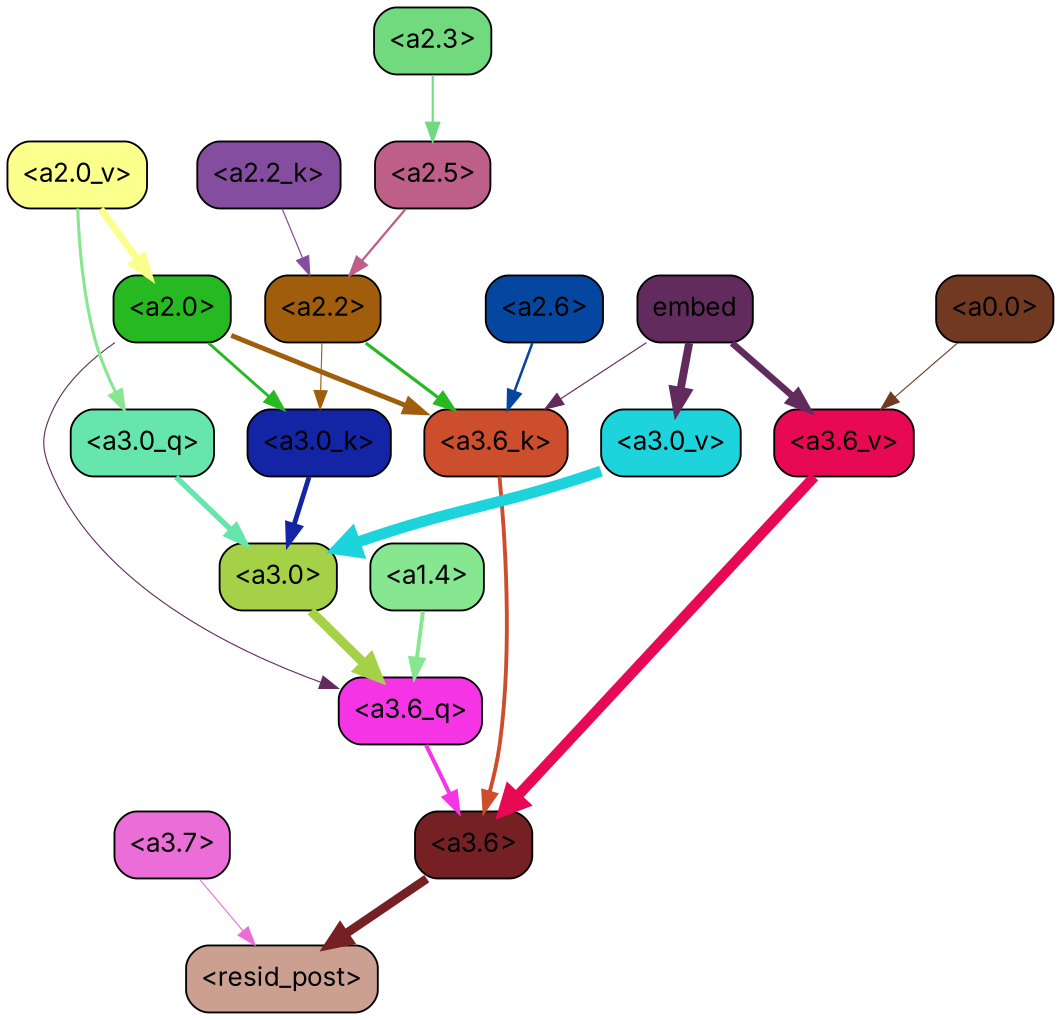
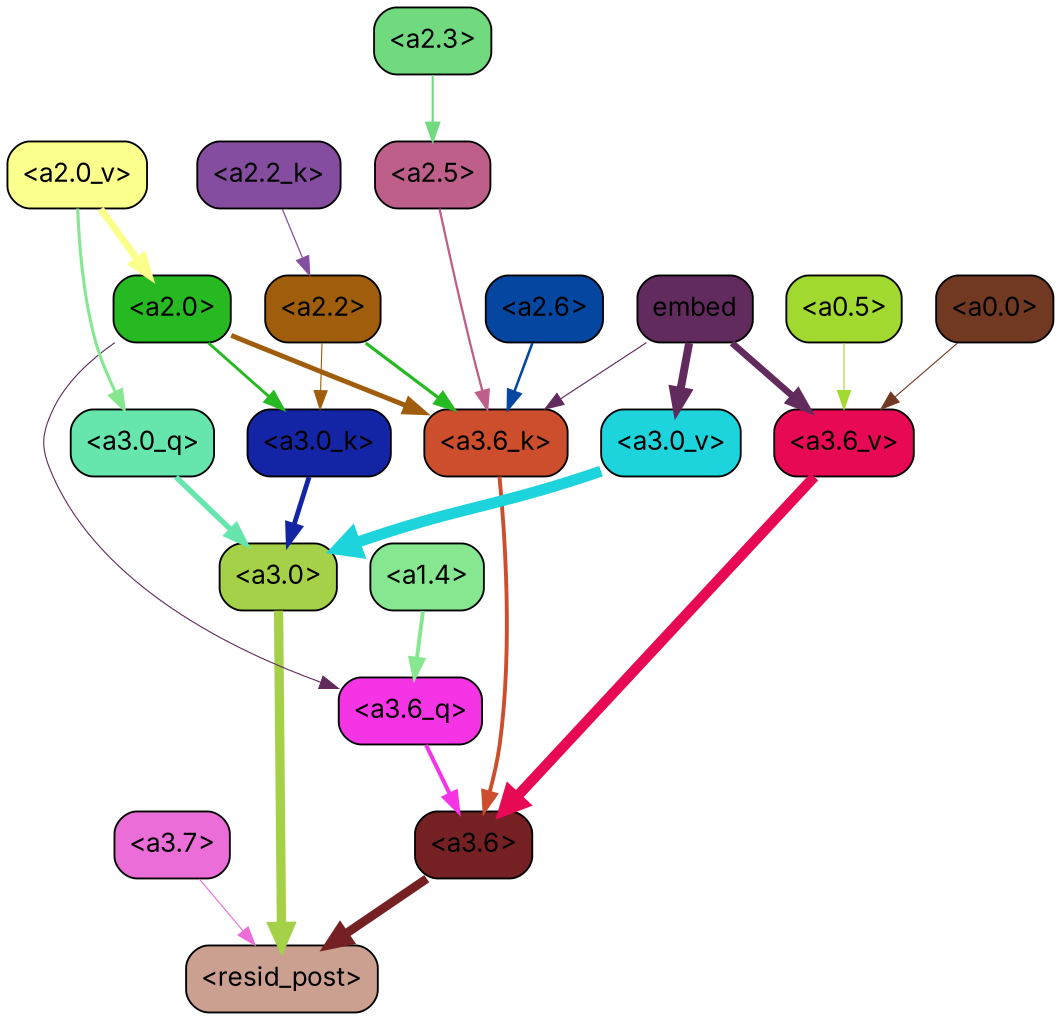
(384, 235) -> (460, 300)
none -> (844, 309)
(338, 637) -> (280, 768)
